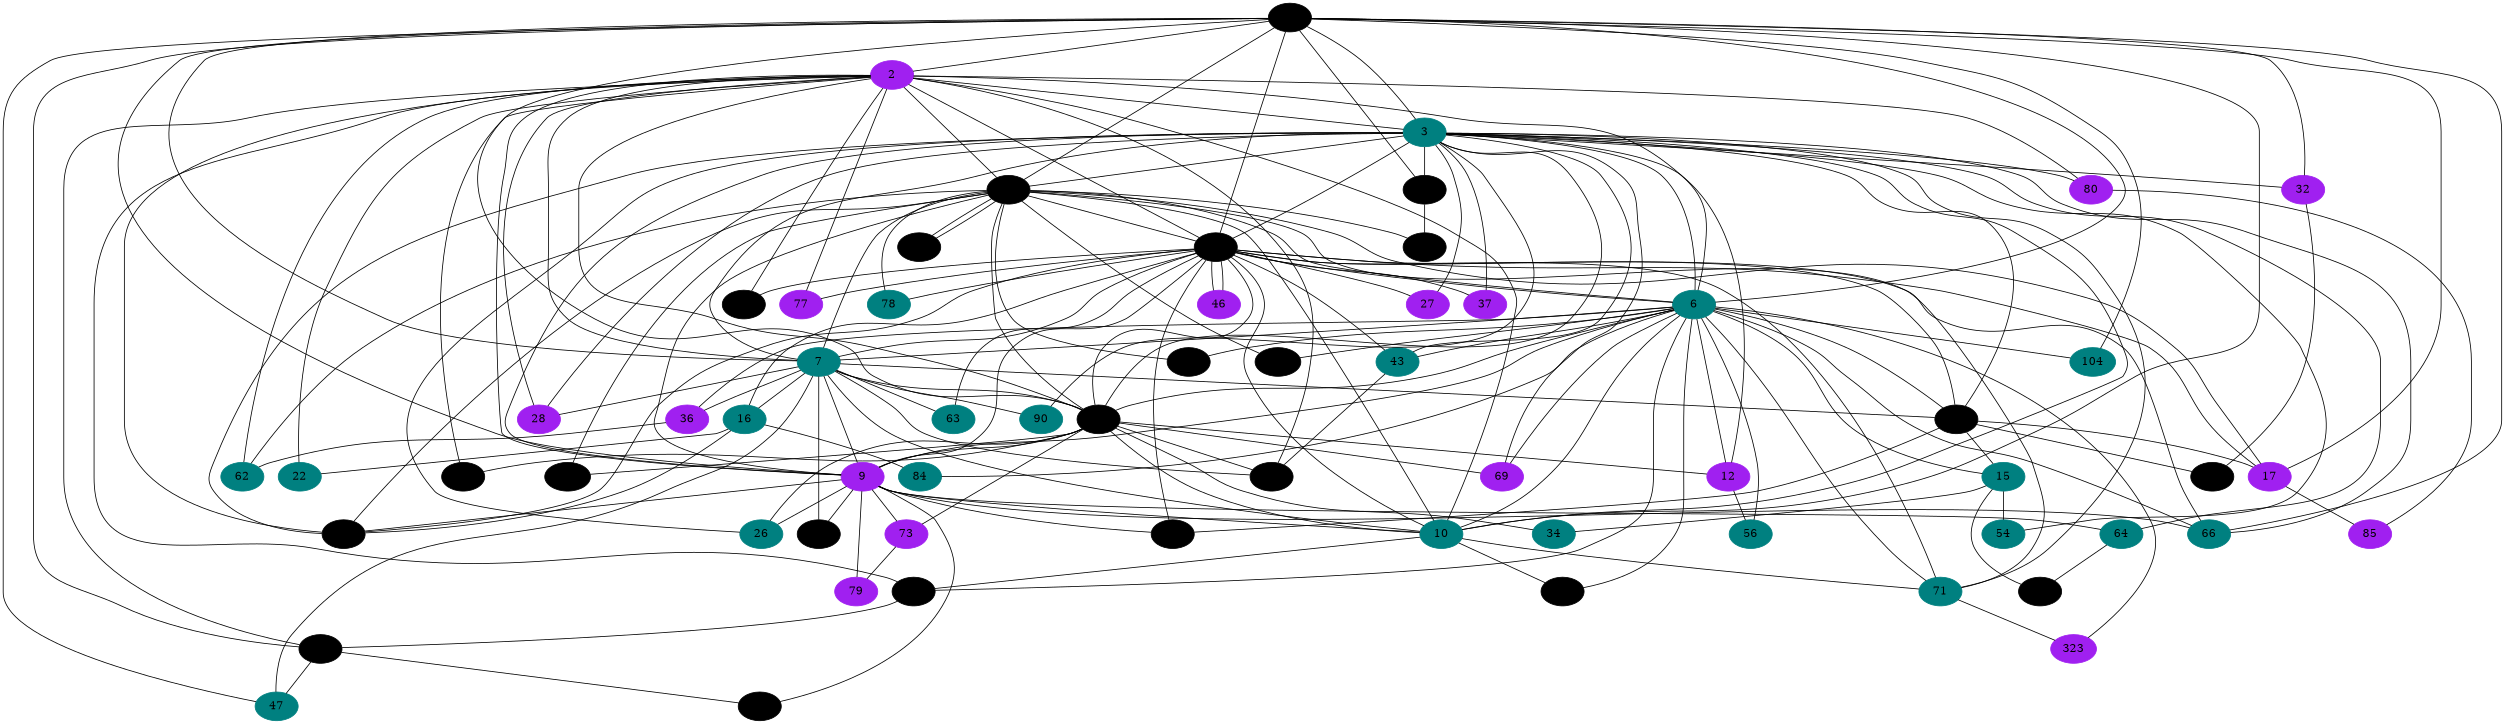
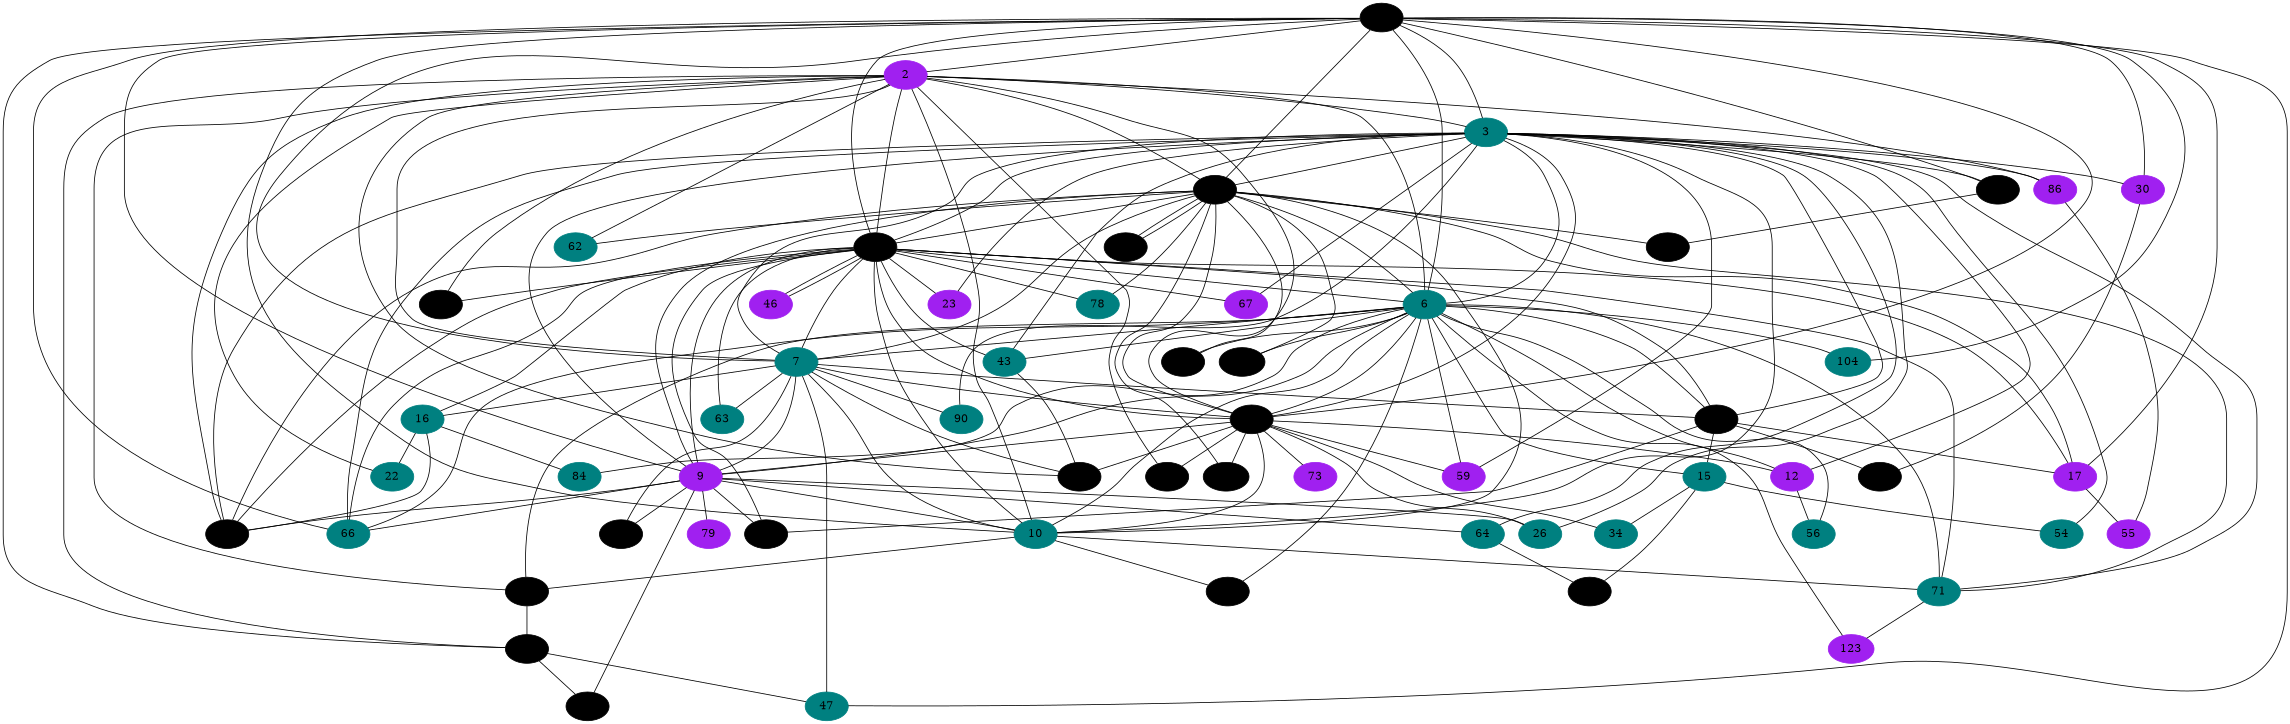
(2091, 190) -> (2055, 190)
(2303, 190) -> (2143, 190)
(497, 269) -> none
(801, 305) -> none
(1428, 305) -> (949, 305)
(1485, 305) -> (1246, 305)
(539, 419) -> none
(687, 419) -> none
(1502, 477) -> (1464, 477)
(885, 505) -> none
(2370, 534) -> (2129, 534)
(881, 563) -> none
(2074, 649) -> (1851, 649)
